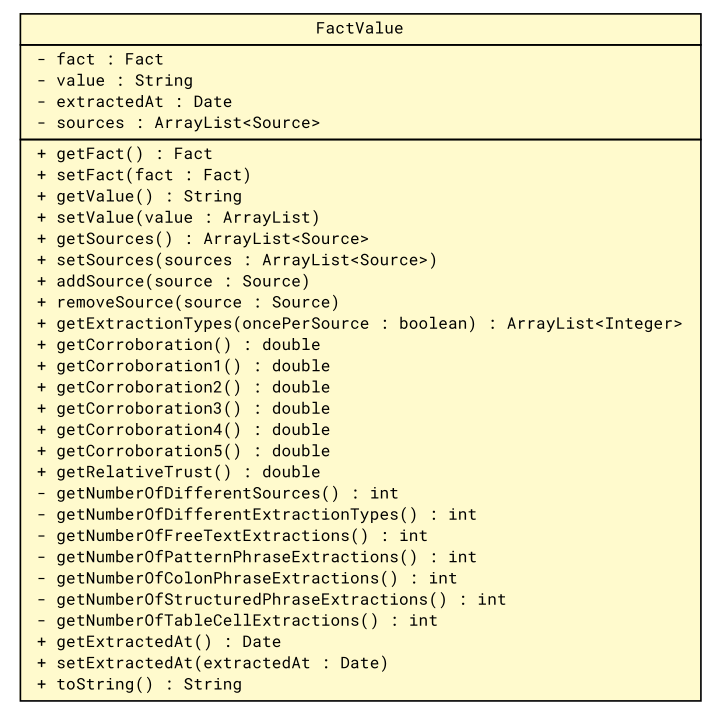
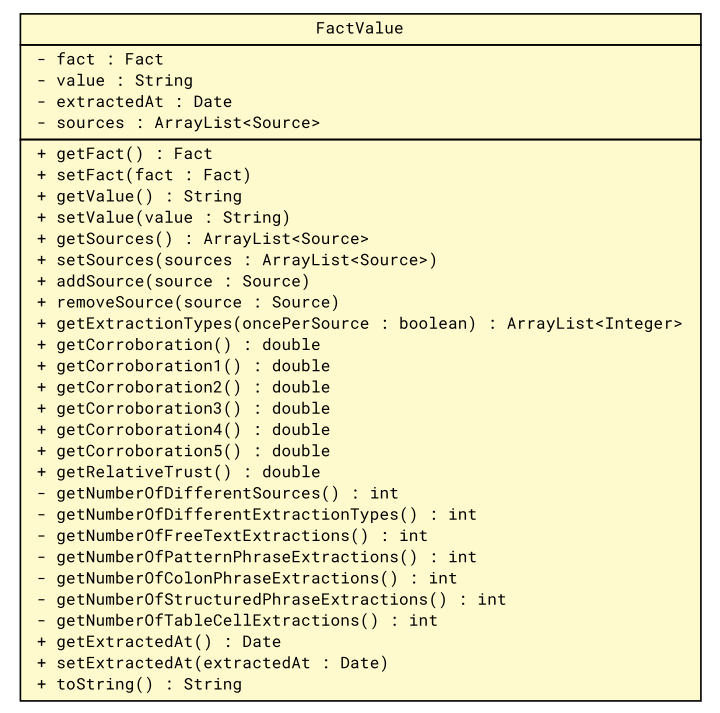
(180, 218) -> (165, 218)
